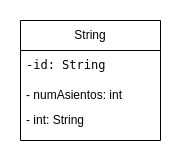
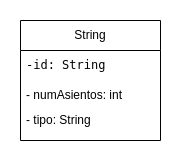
(62, 126) -> (66, 126)
